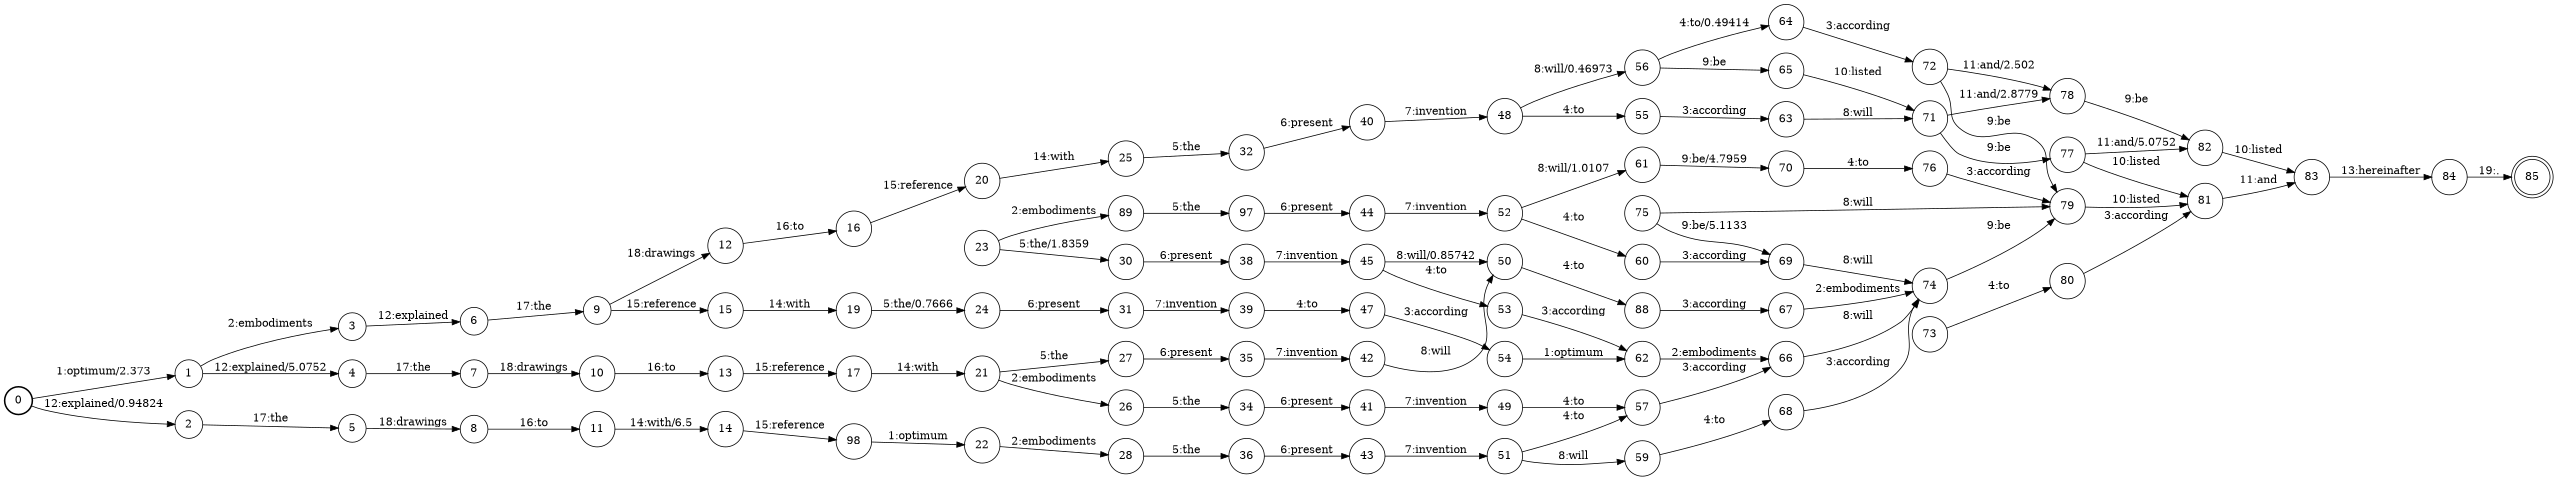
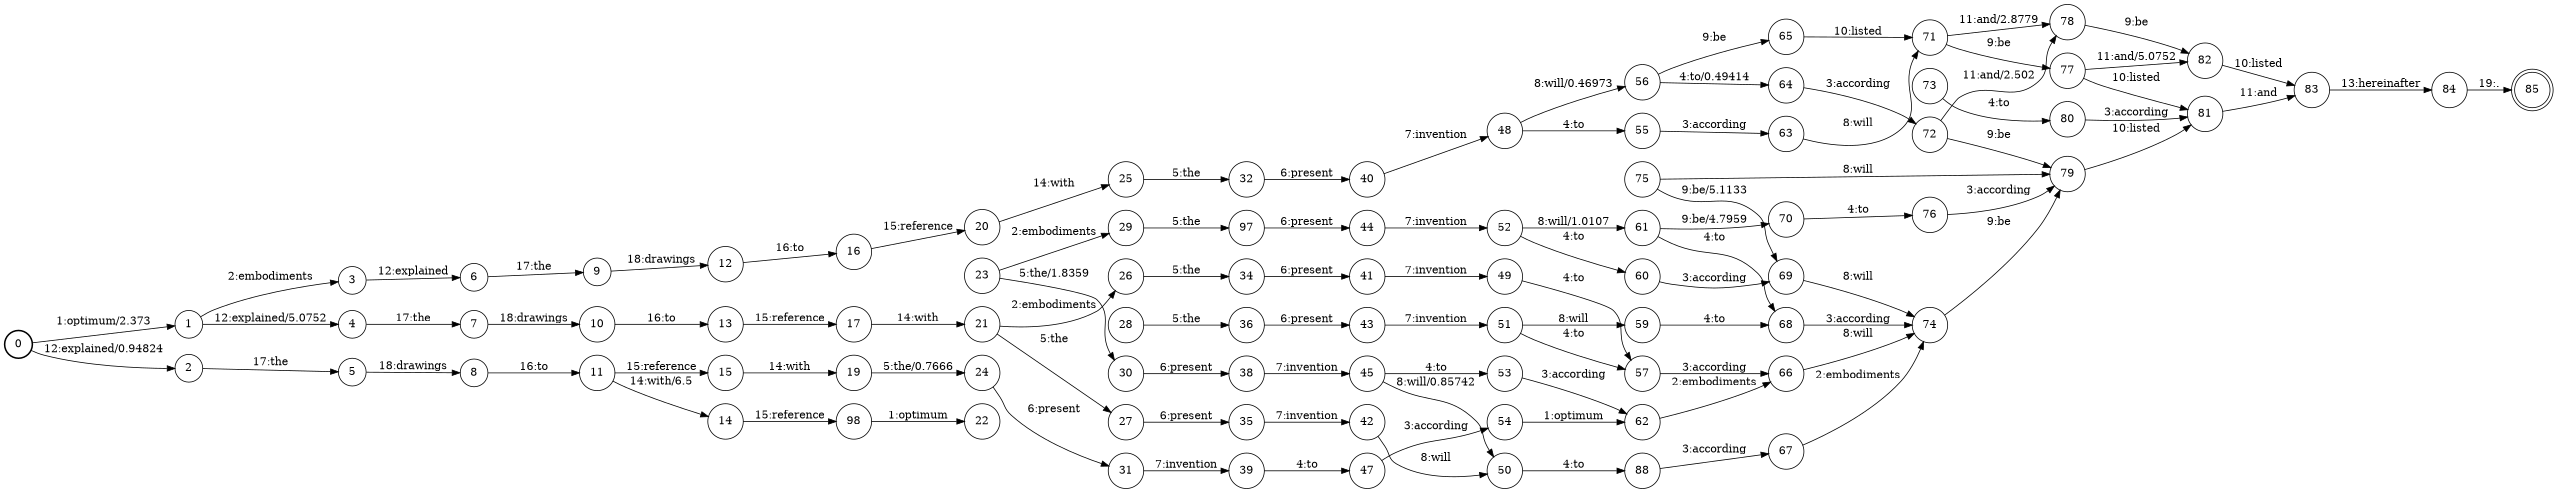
(1126, 213) -> (1126, 228)
none -> (1726, 255)
(656, 310) -> (657, 373)
(1050, 450) -> none
